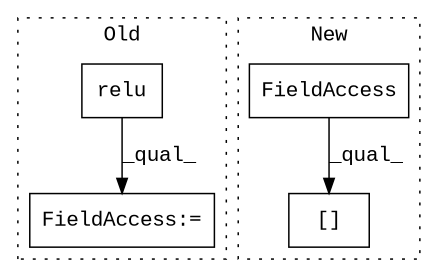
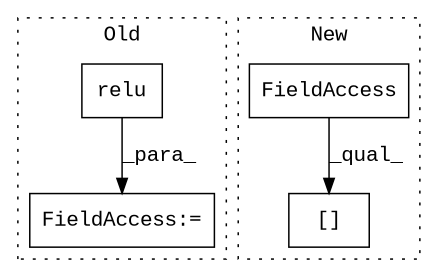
(159, 156) -> (159, 156)
